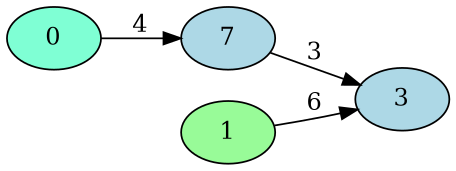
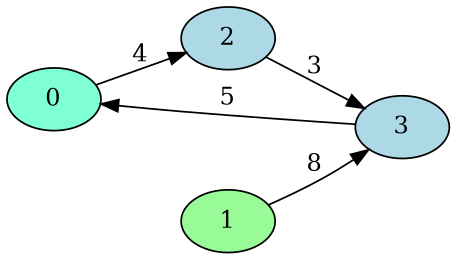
(228, 38) -> (228, 38)
(315, 104) -> (315, 165)
none -> (237, 116)
